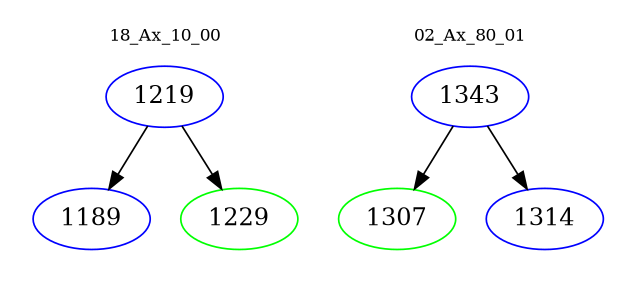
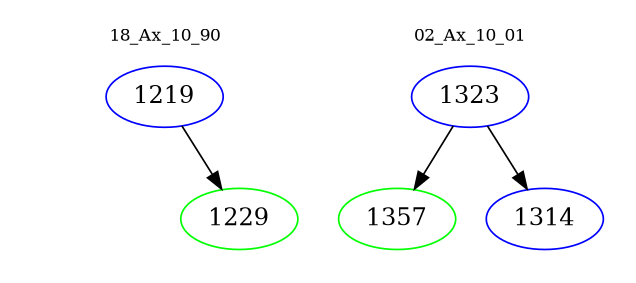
(165, 36) -> (165, 36)
(470, 36) -> (470, 36)
(470, 97) -> (470, 97)
(92, 219) -> none
(397, 219) -> (397, 219)
